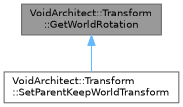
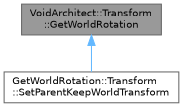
(91, 87) -> (91, 87)
